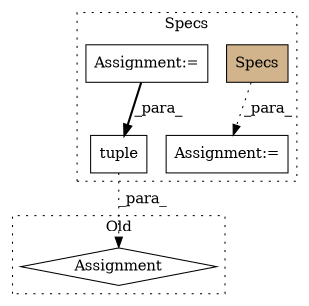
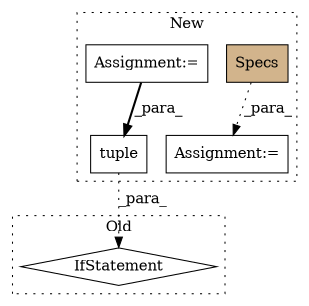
(187, 24) -> (187, 24)
(119, 267) -> (119, 267)
